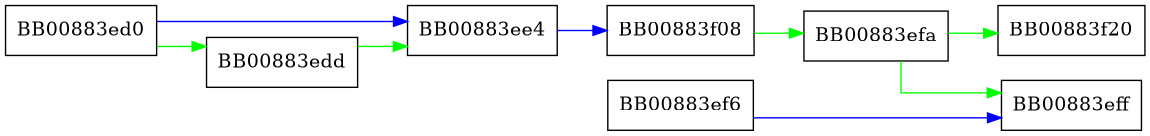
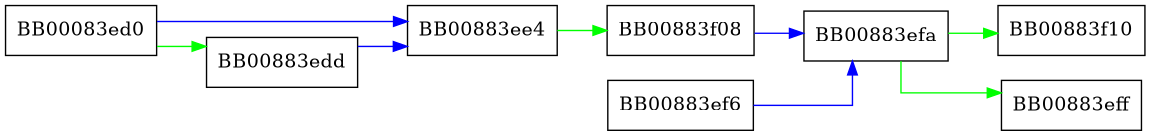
(81, 30) -> (81, 30)
(575, 30) -> (575, 30)
(1071, 30) -> (1071, 30)
(772, 33) -> (772, 33)
(376, 46) -> (376, 46)
(871, 118) -> (818, 105)
